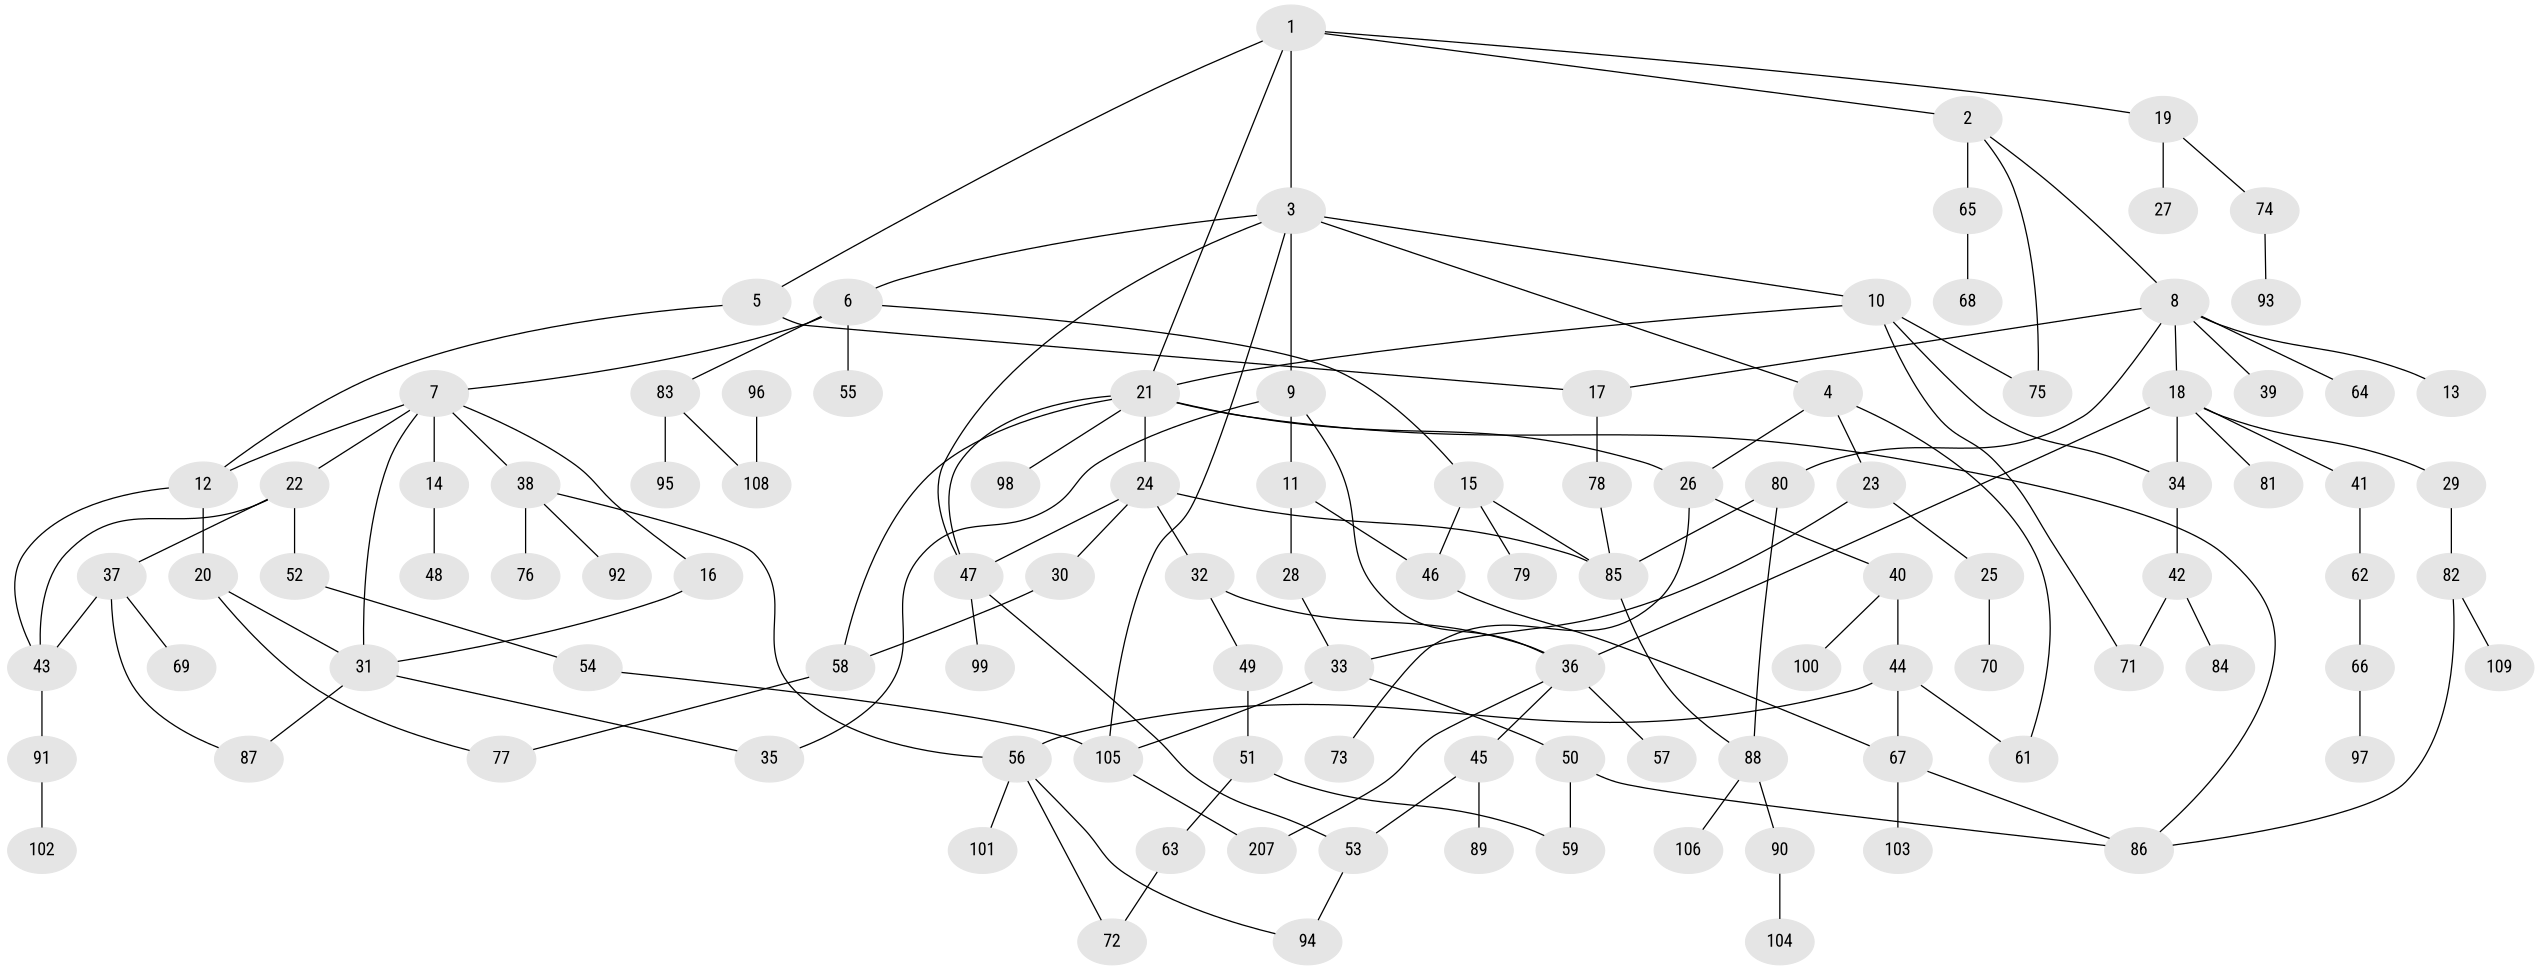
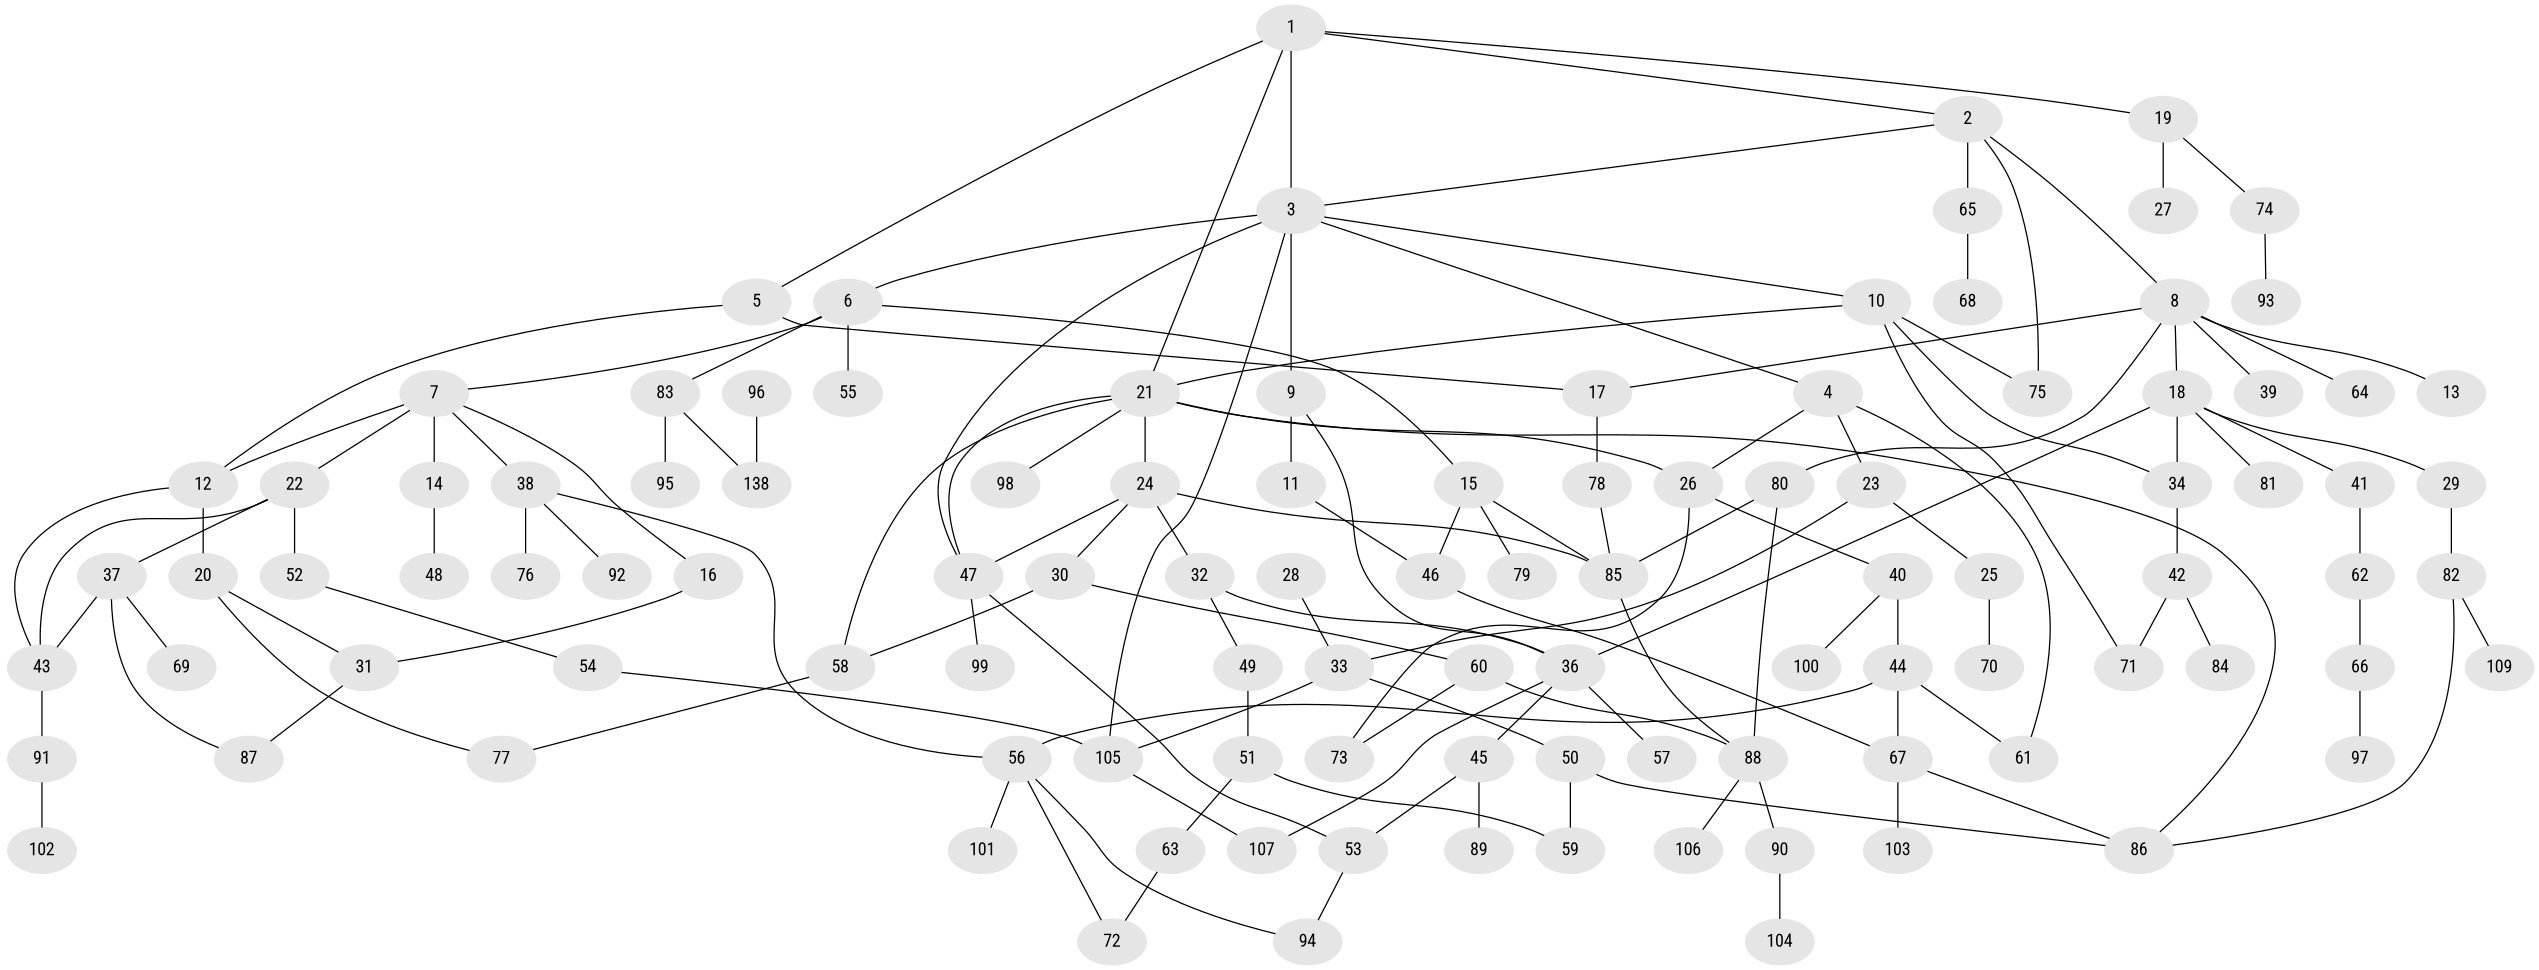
none -> (1629, 165)
(757, 485) -> (757, 485)
(372, 524) -> none
(1291, 531) -> none
none -> (1479, 668)
(769, 759) -> none
(1262, 851) -> (1262, 851)
